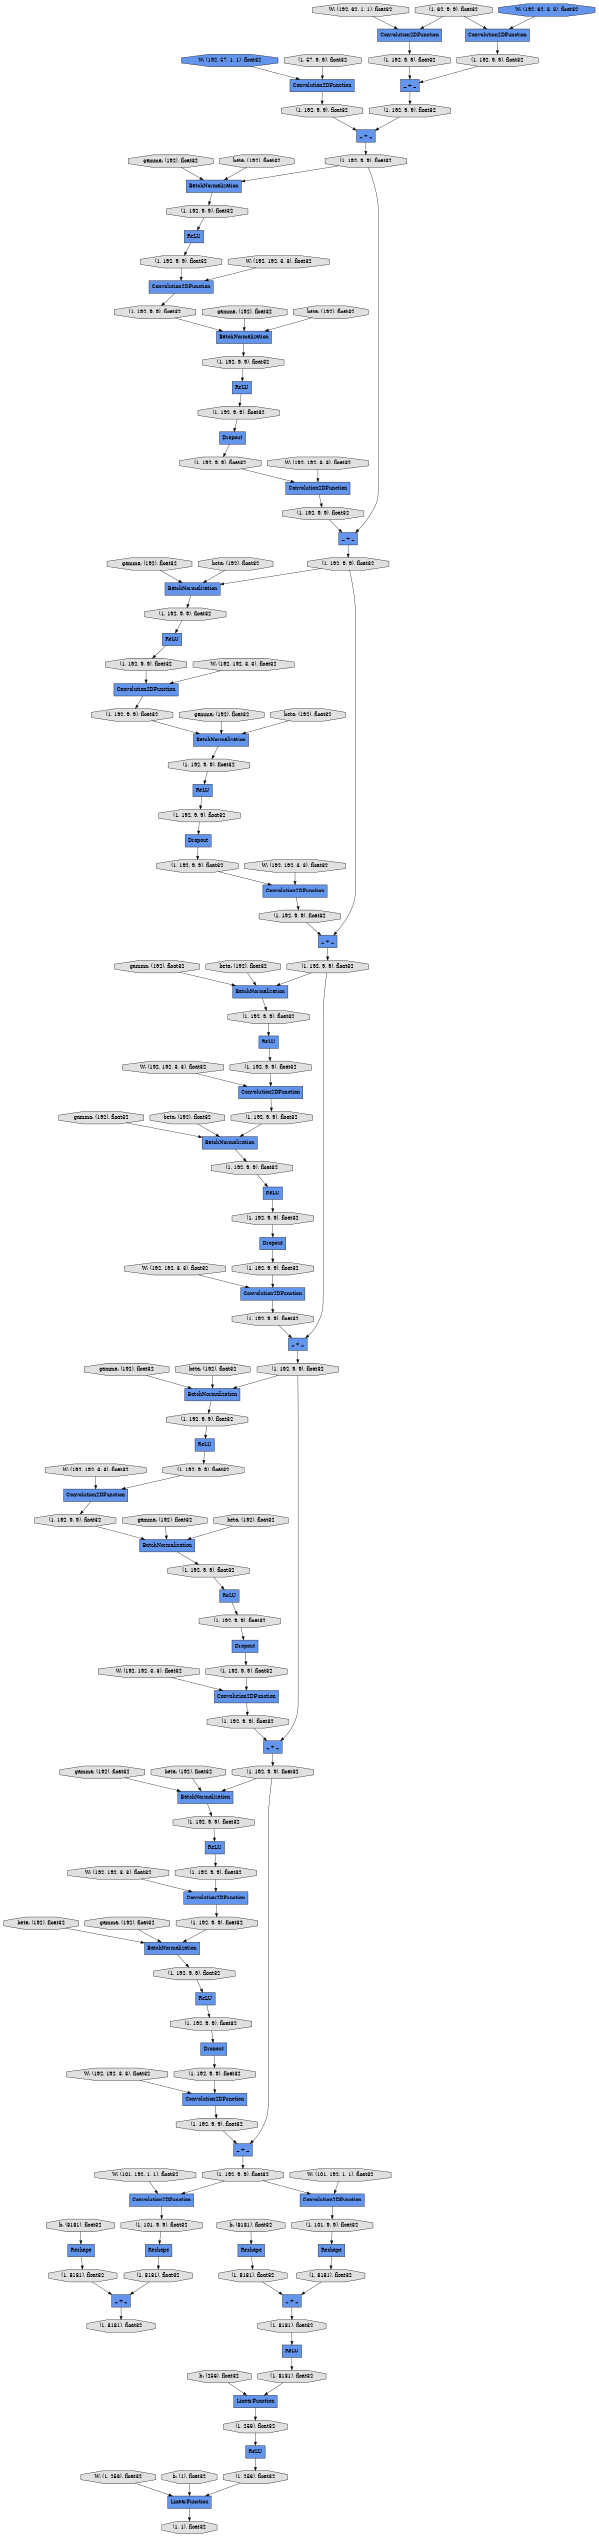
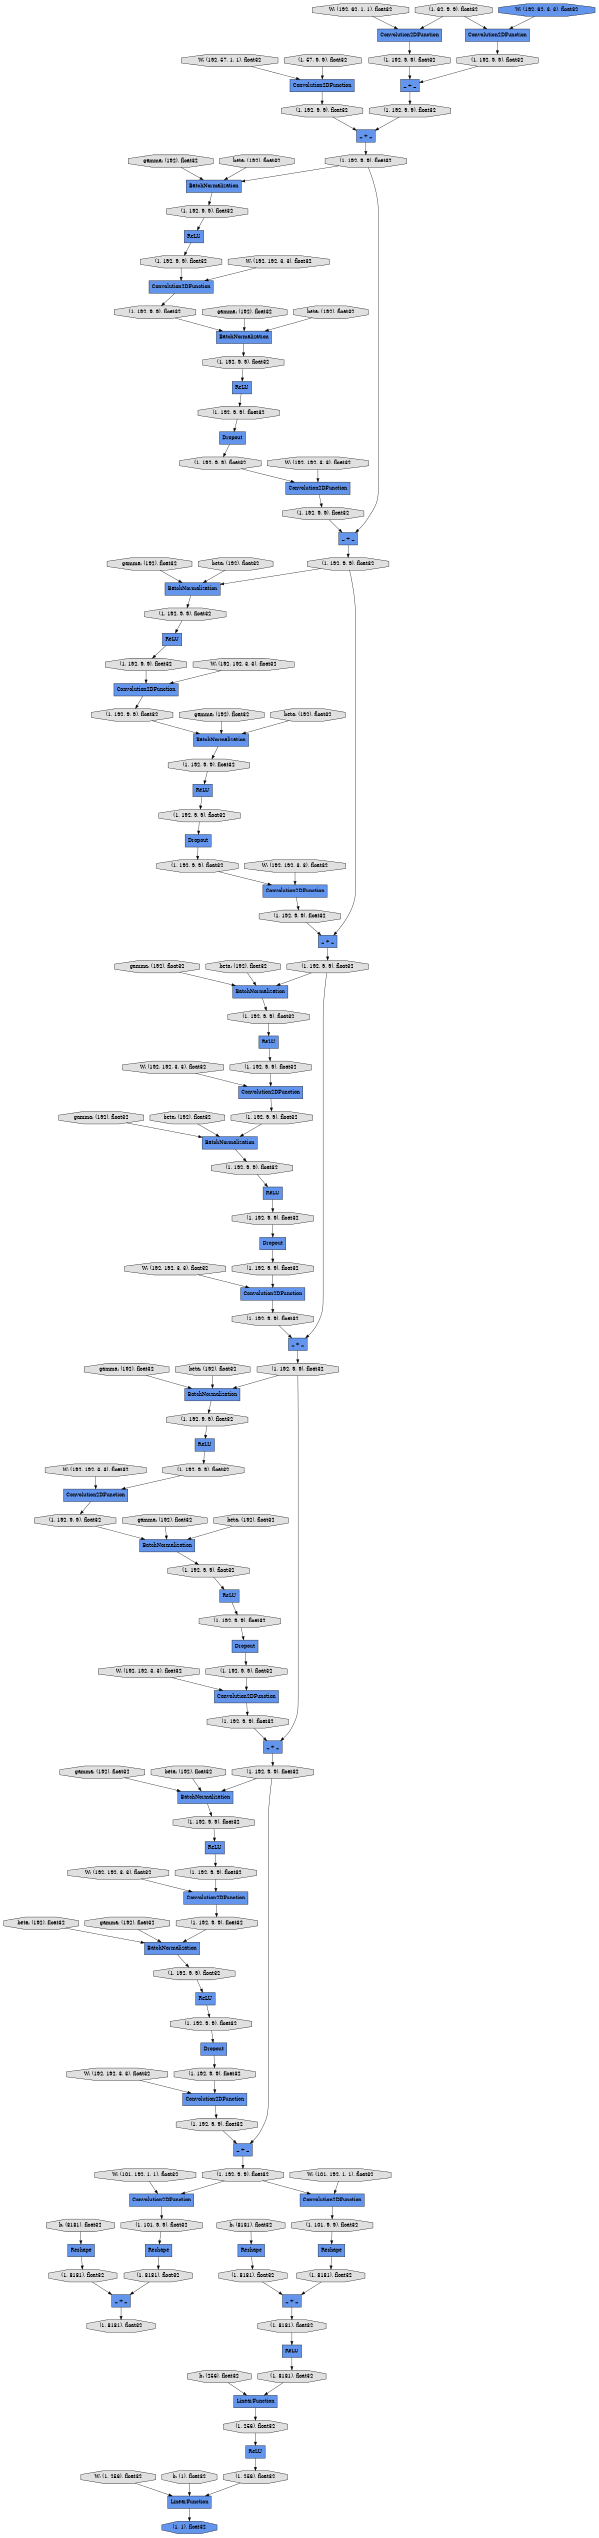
(230, 60) -> (230, 60)
(189, 2527) -> (189, 2527)
